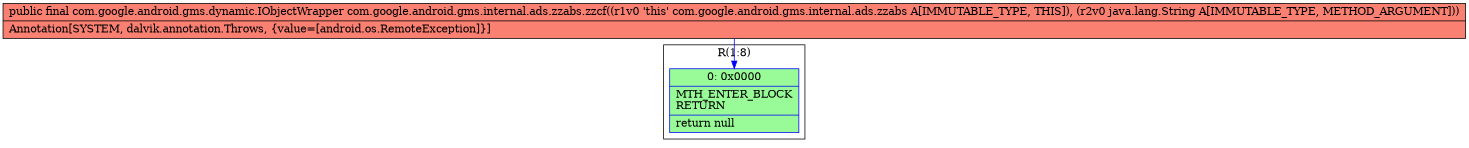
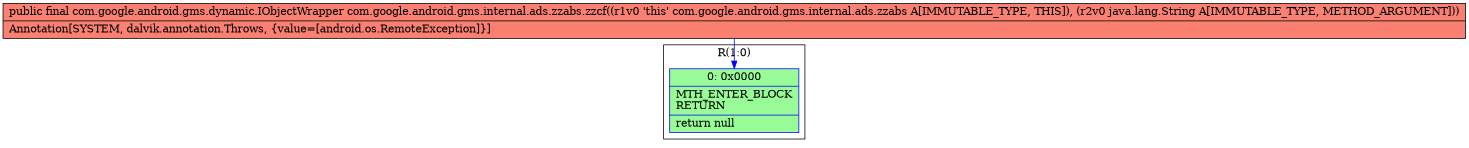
(734, 54) -> (734, 54)
